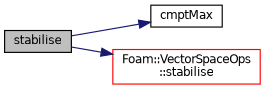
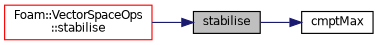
(86, 50) -> (167, 22)
